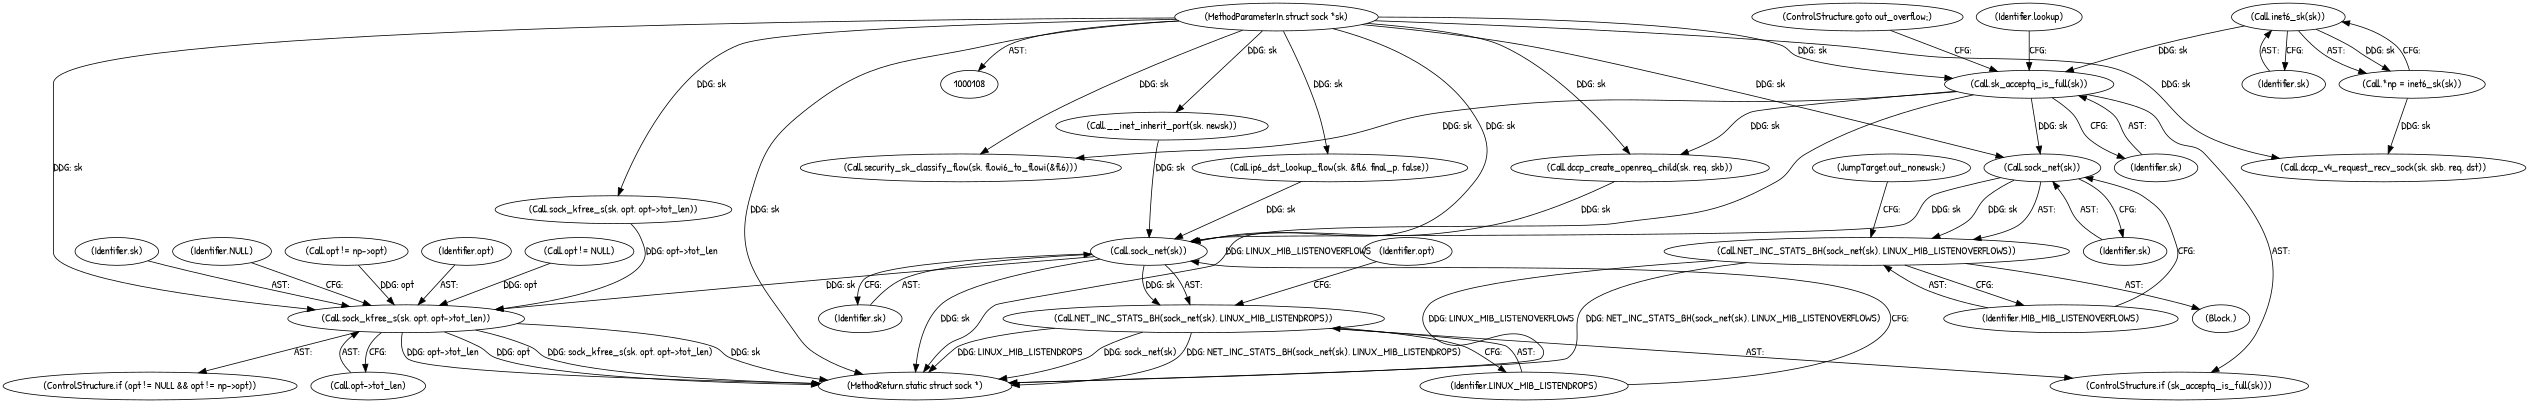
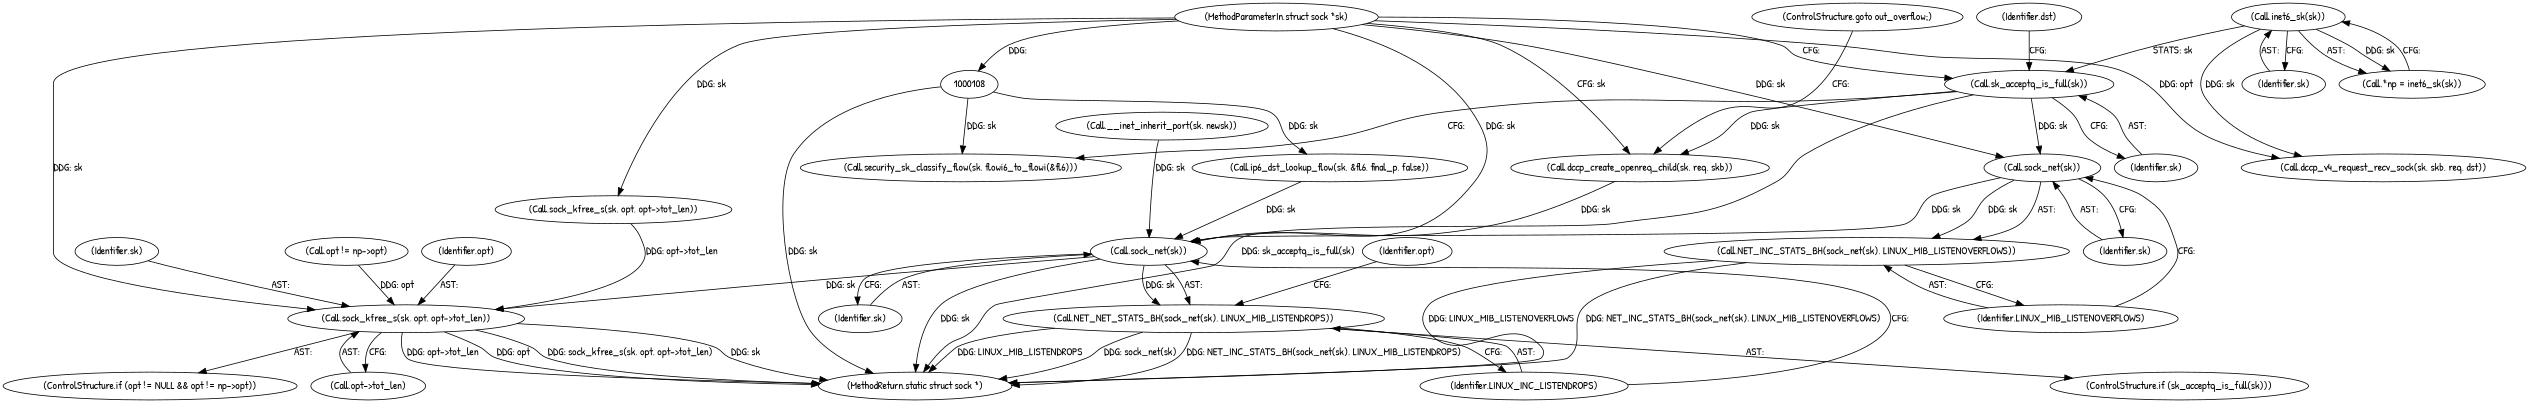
(2029, 17) -> (2029, 17)
(1940, 49) -> (1751, 107)
(1019, 51) -> (1019, 51)
(1813, 51) -> (1813, 51)
(2173, 51) -> (2173, 51)
(1222, 69) -> none
(1112, 84) -> (965, 122)
(1591, 84) -> (1591, 84)
(2176, 84) -> (2176, 84)
(1309, 87) -> (1156, 102)
(830, 93) -> (783, 195)
(2399, 122) -> (2208, 101)
(1457, 126) -> (1457, 126)
(1891, 168) -> none
(2243, 199) -> none
(222, 251) -> none
(579, 251) -> none
(1299, 251) -> (1299, 251)
(1194, 319) -> (1194, 319)
(2061, 319) -> (2061, 319)
(2221, 319) -> none
(1524, 386) -> (1524, 386)
